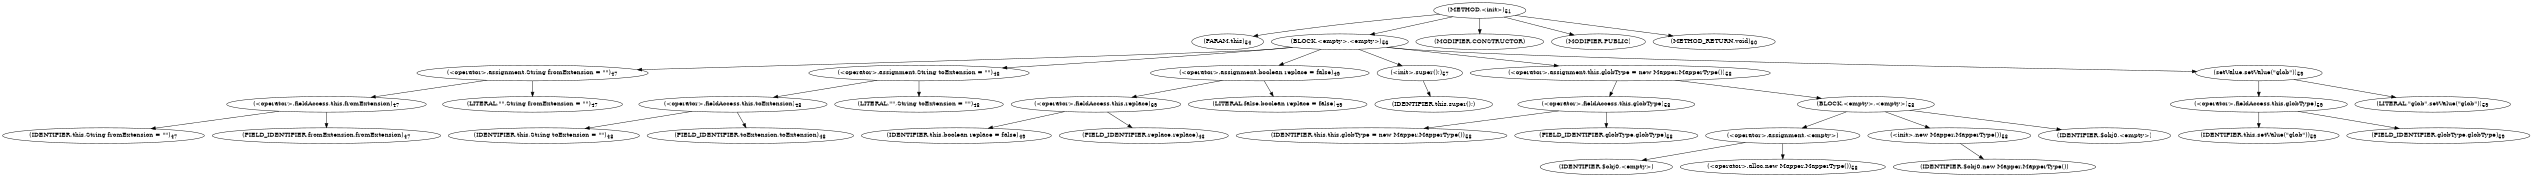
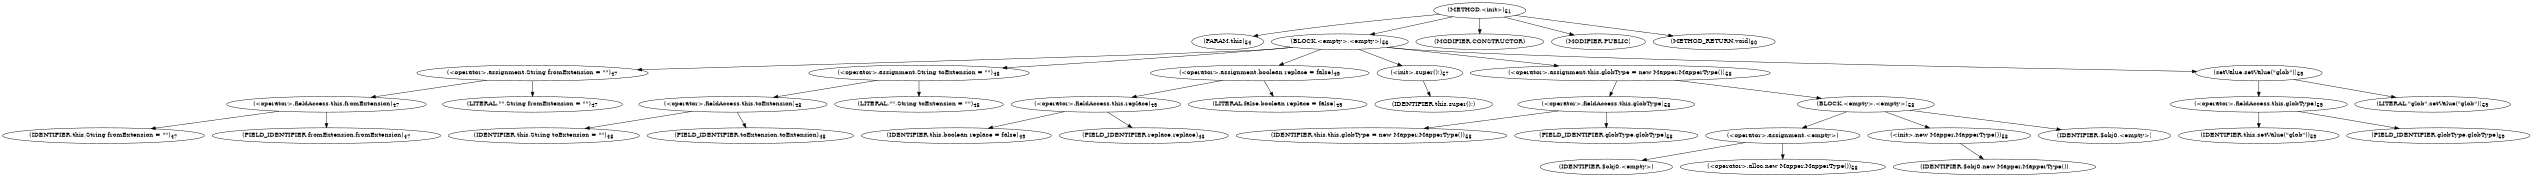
(1154, 104) -> (1154, 104)
